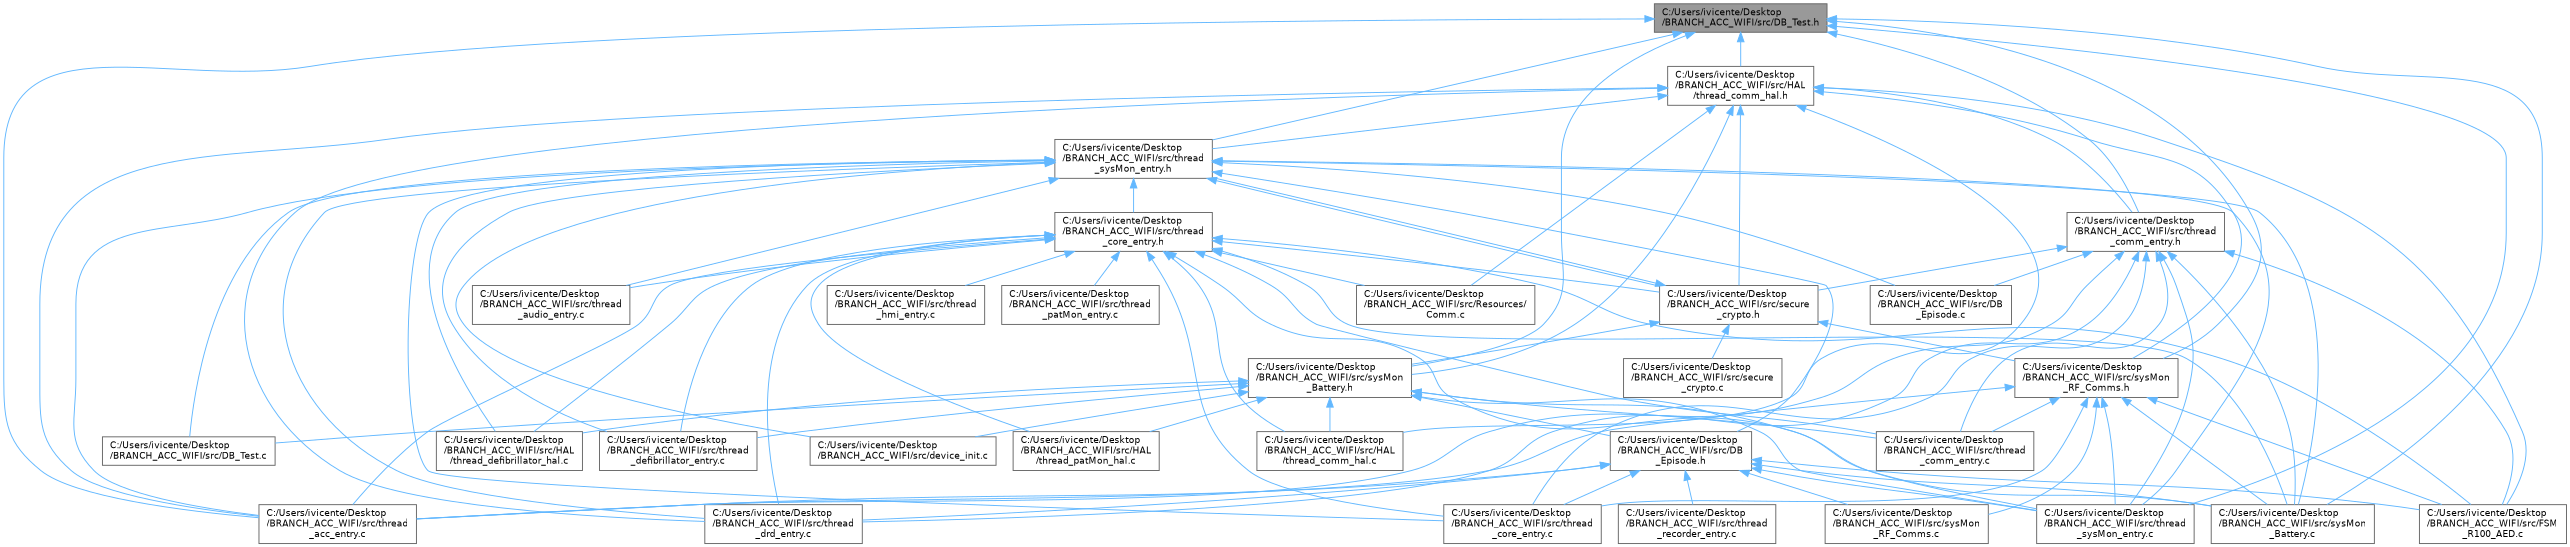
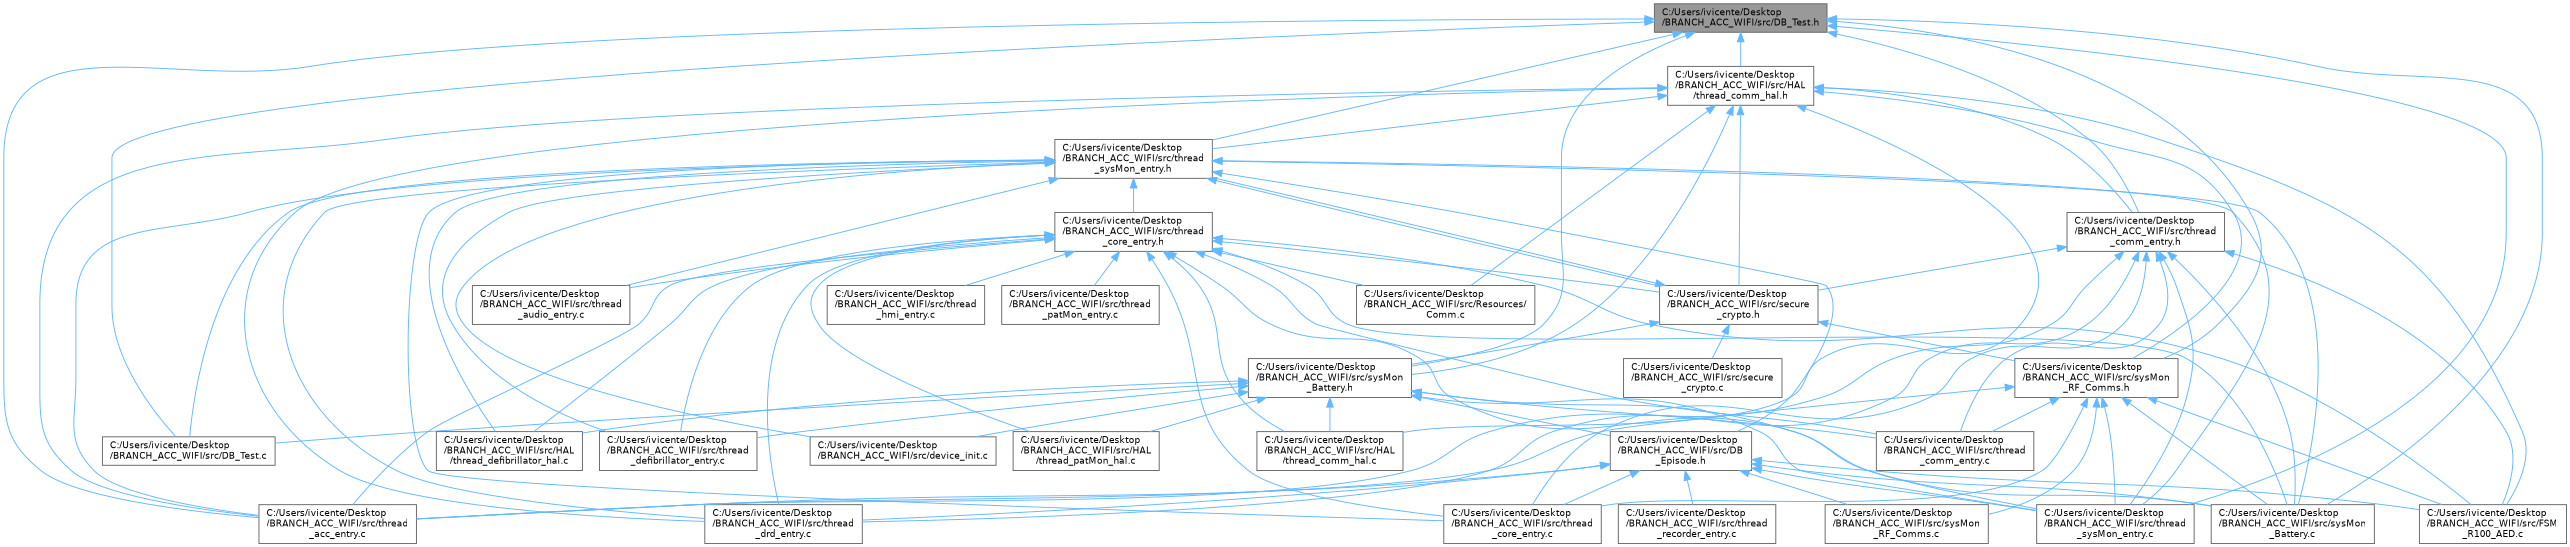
none -> (725, 67)
(1941, 305) -> none
